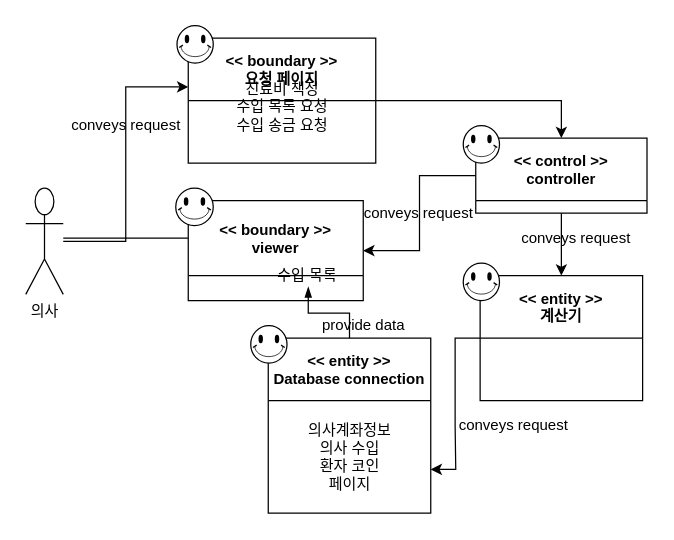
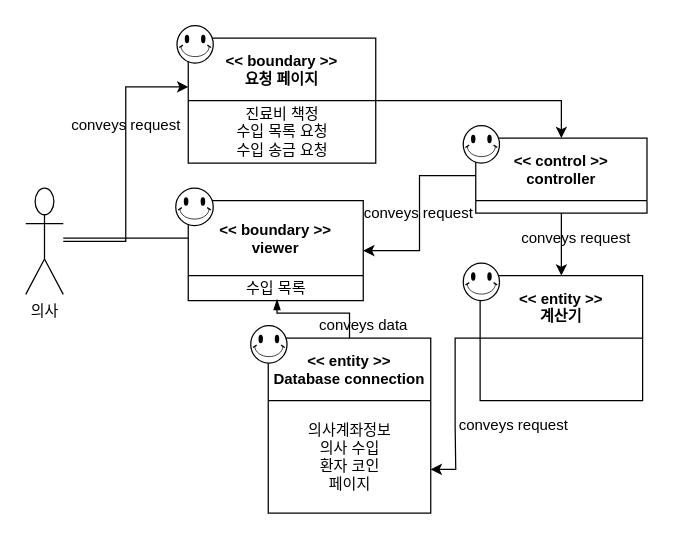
(282, 107) -> (282, 132)
(307, 276) -> (276, 288)
(364, 326) -> (364, 326)
